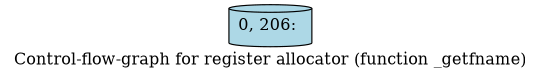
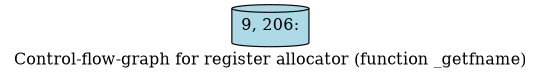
(270, 26) -> (270, 26)
